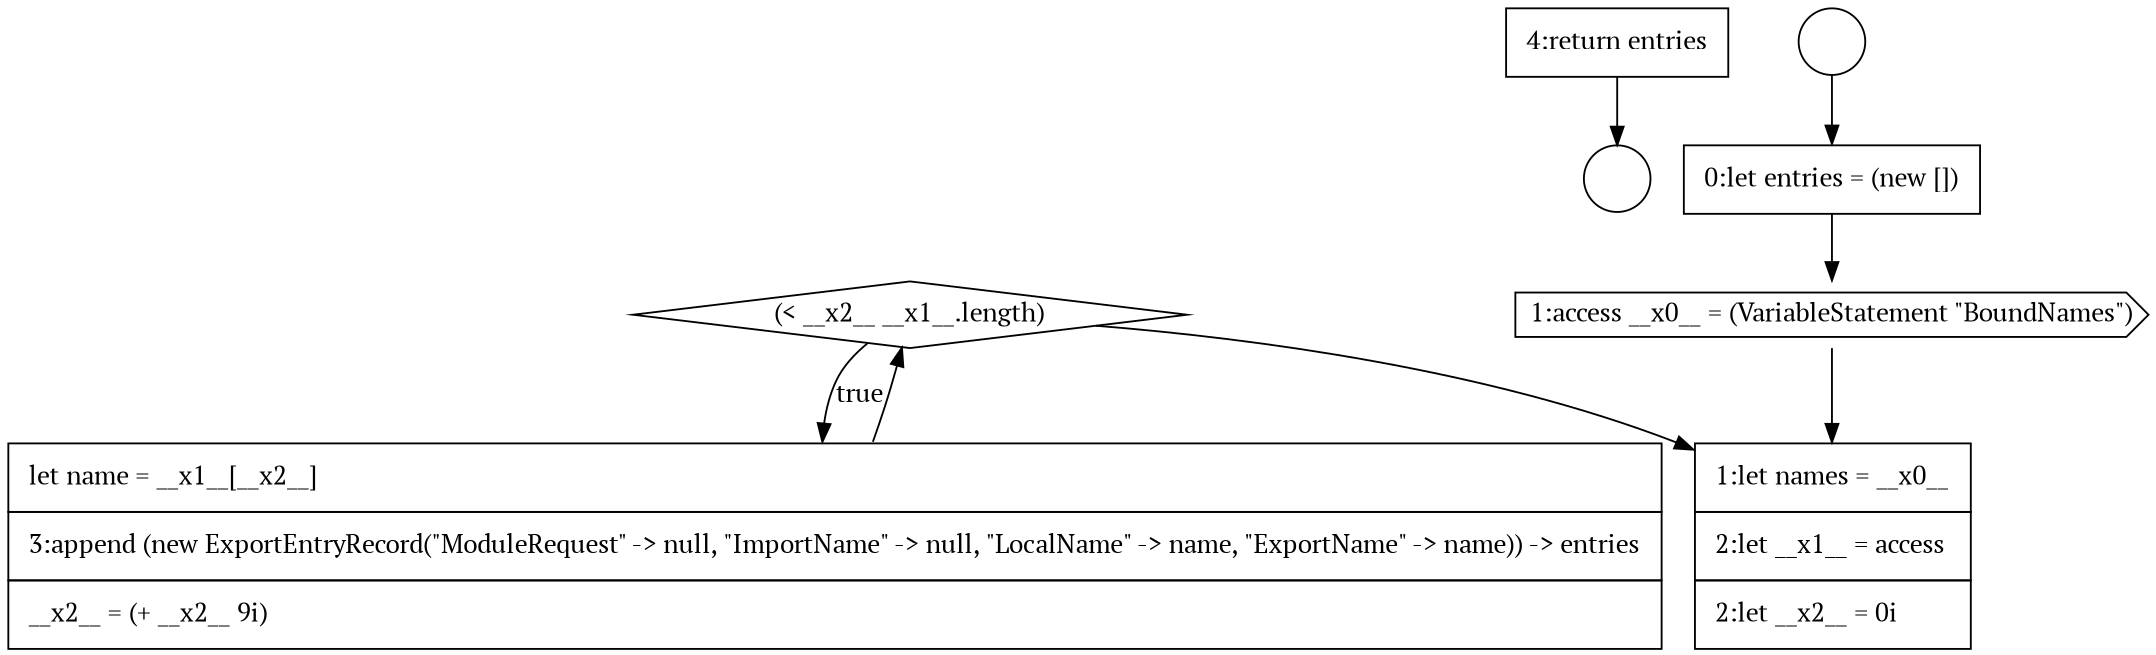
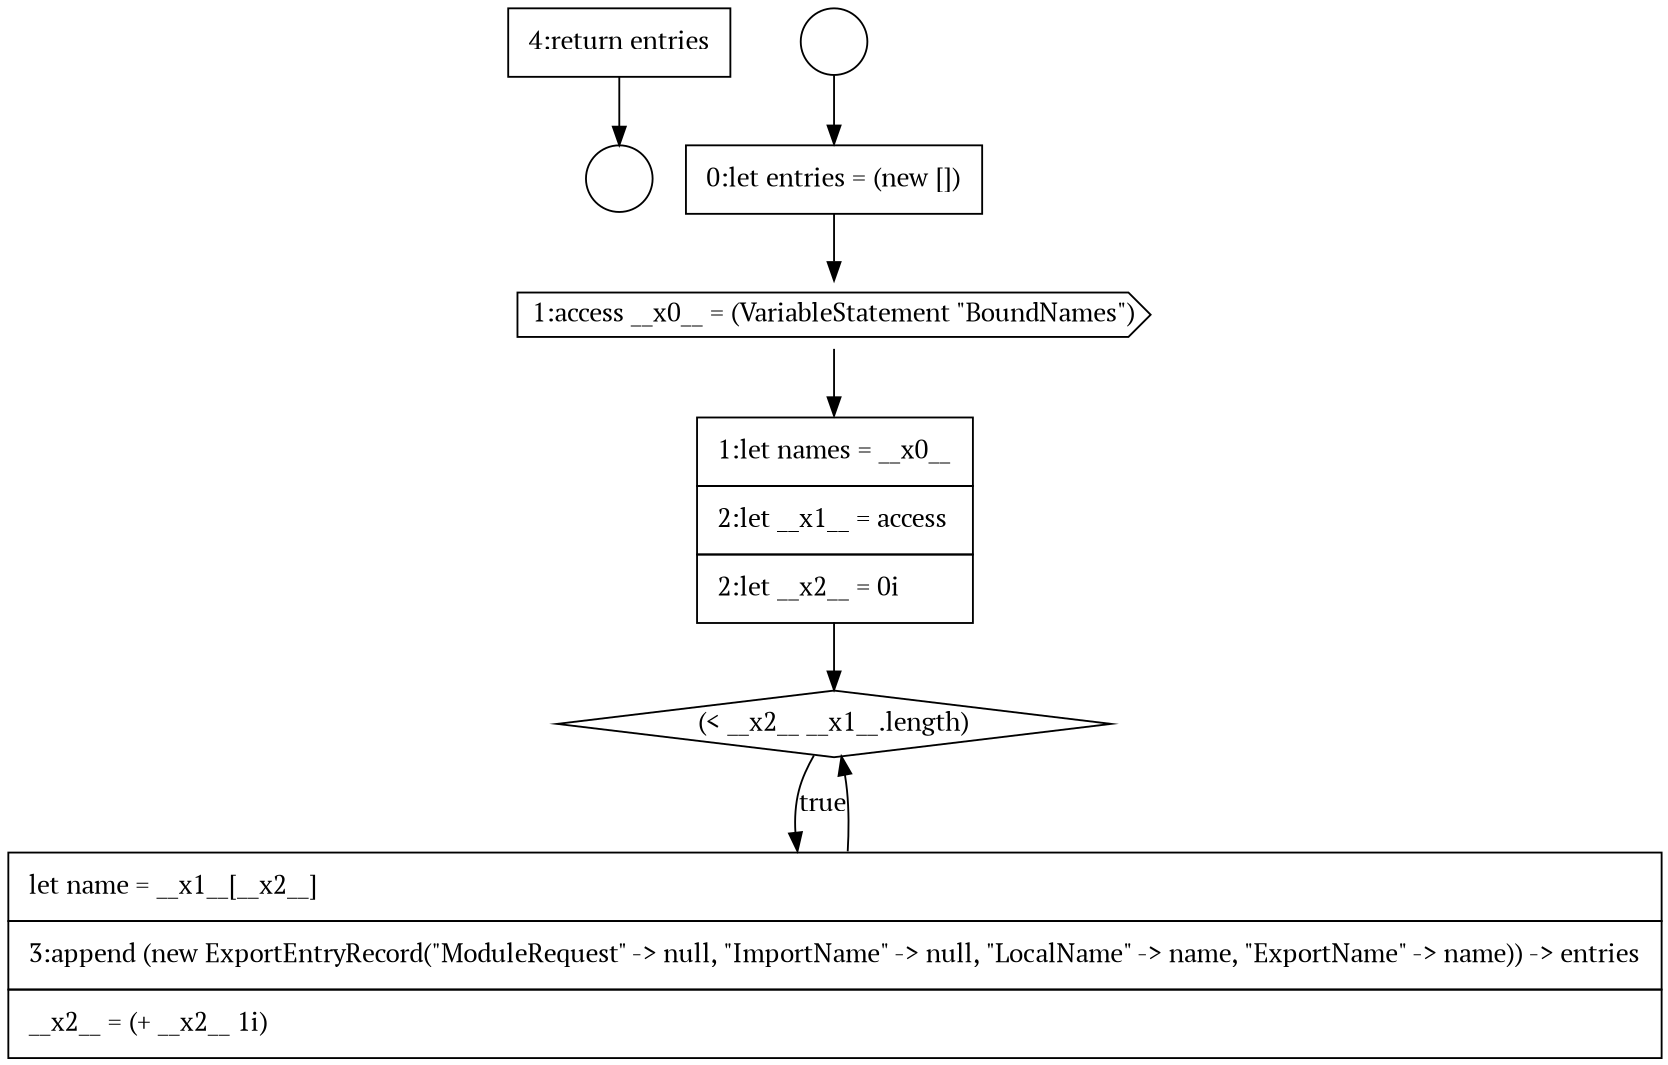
(1391, 365) -> (834, 647)
(149, 614) -> (149, 1023)
